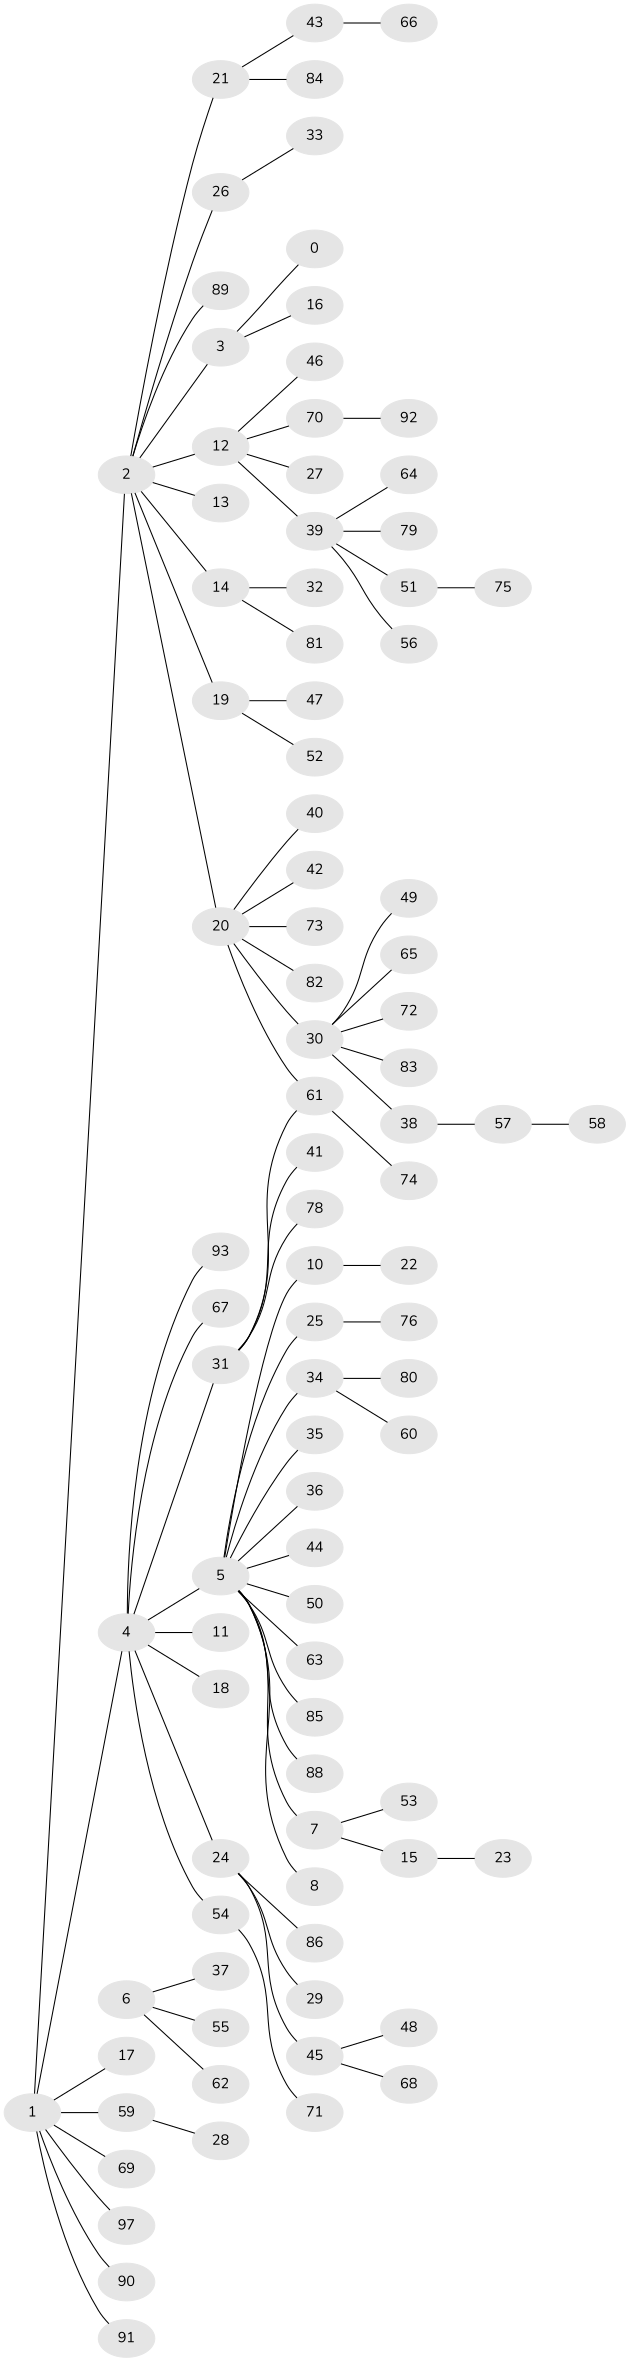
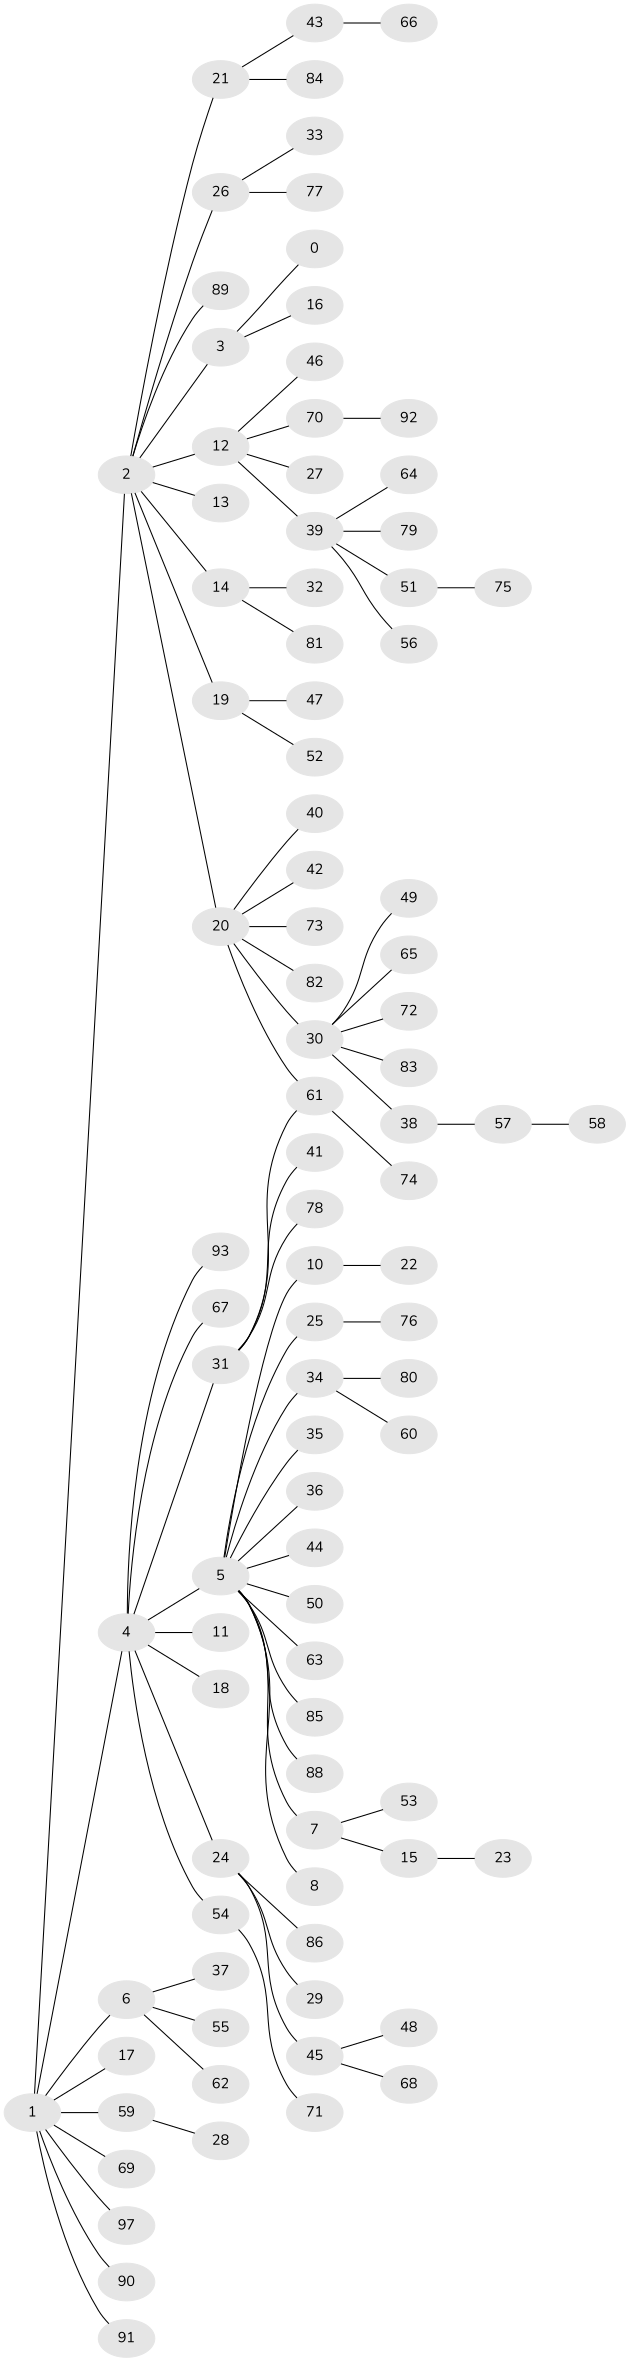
none -> (315, 192)
none -> (77, 2054)
